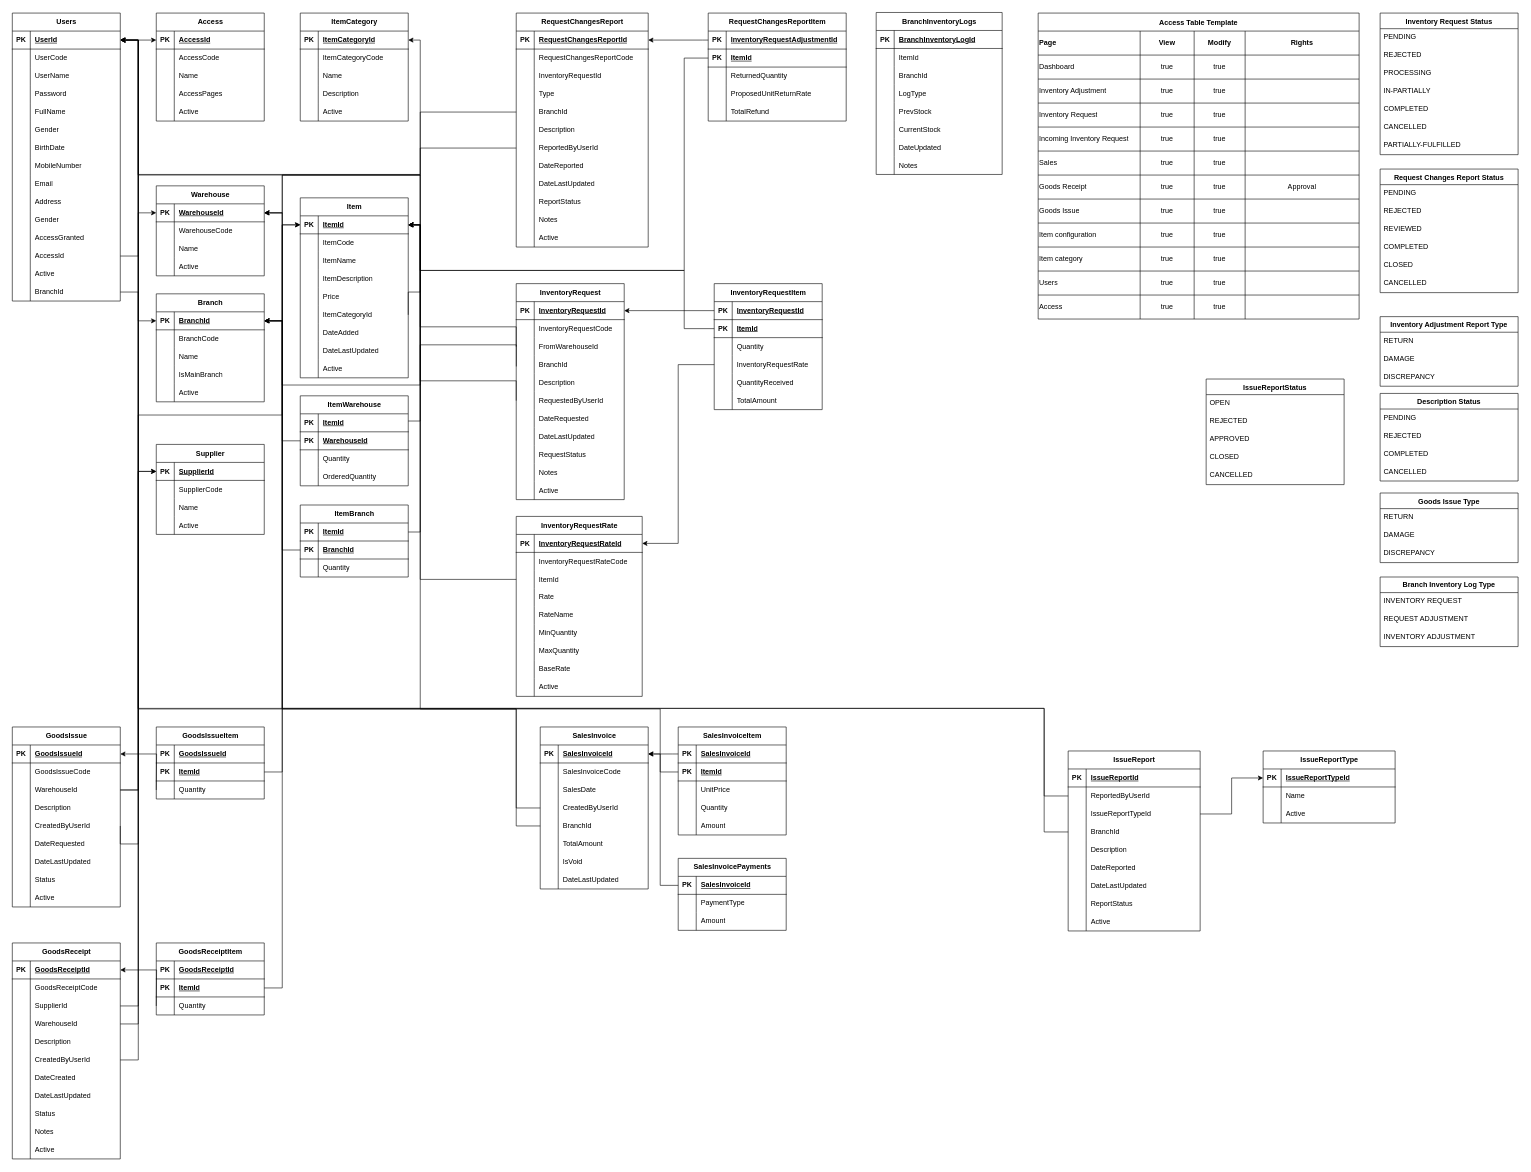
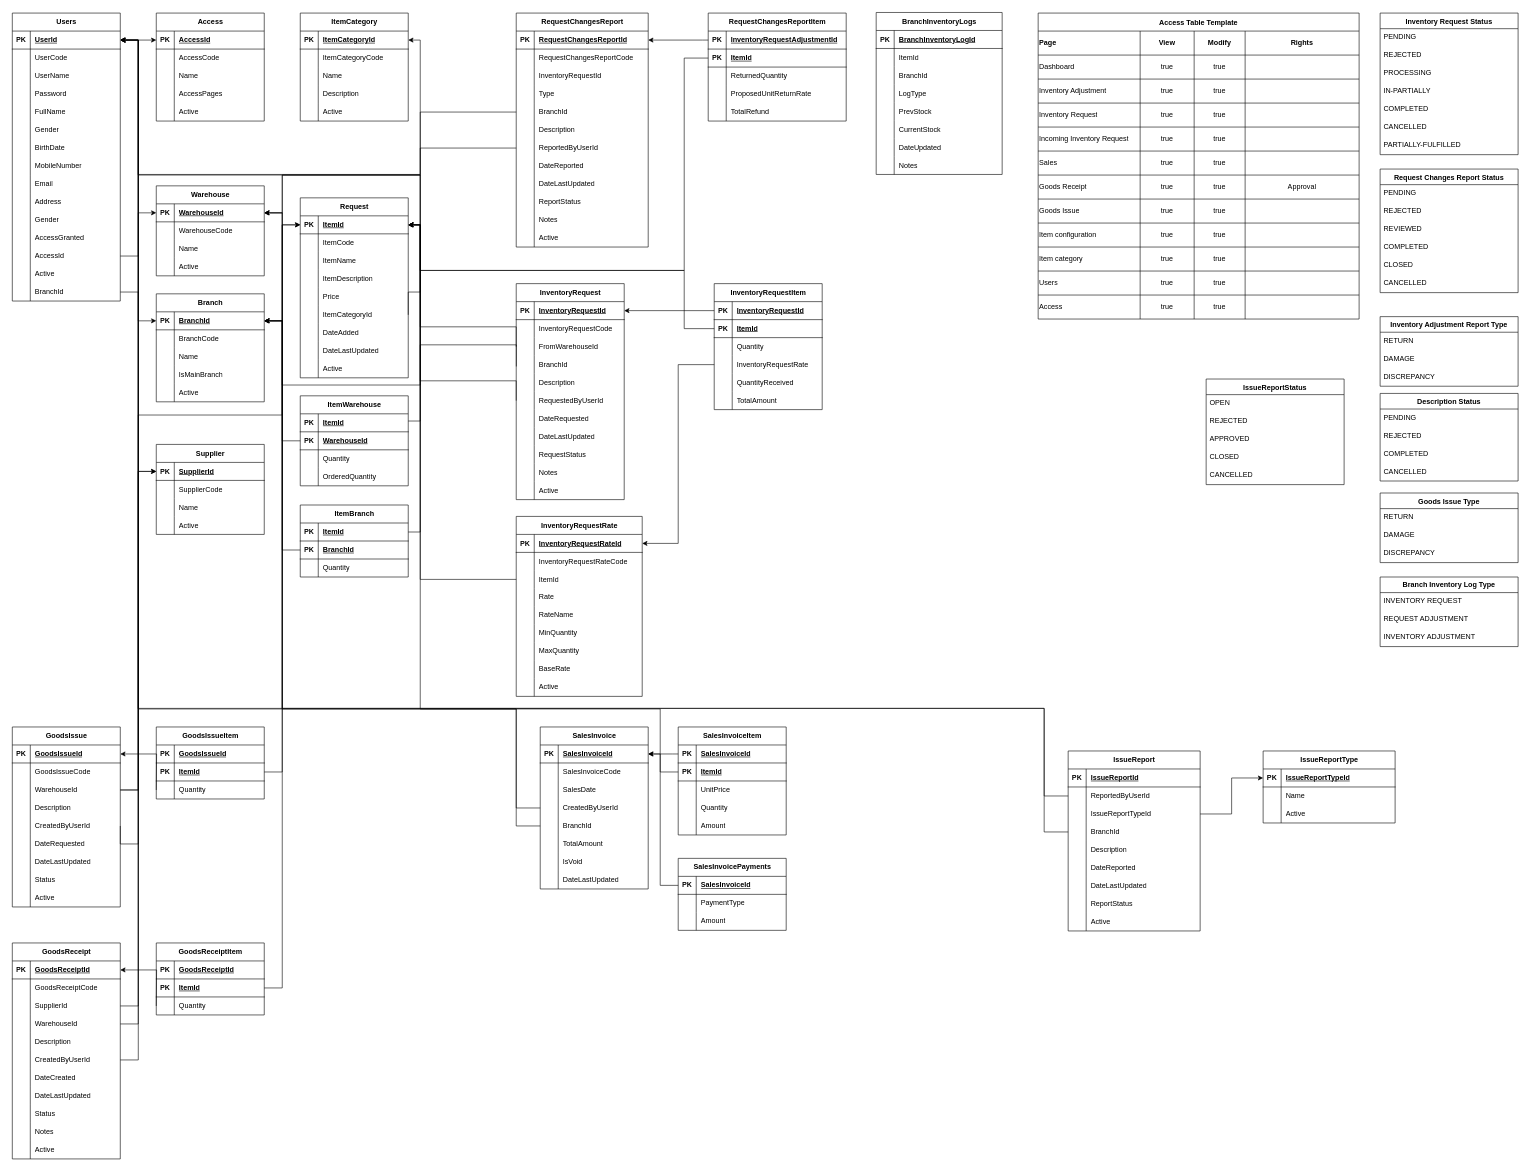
(355, 207) -> (355, 207)
